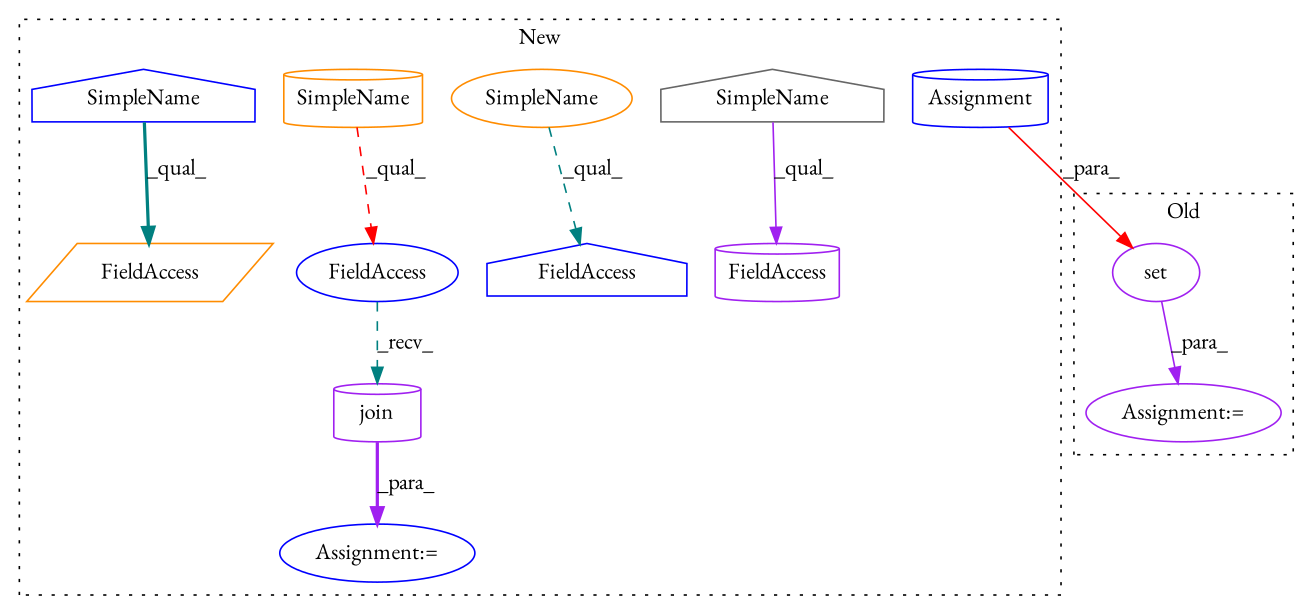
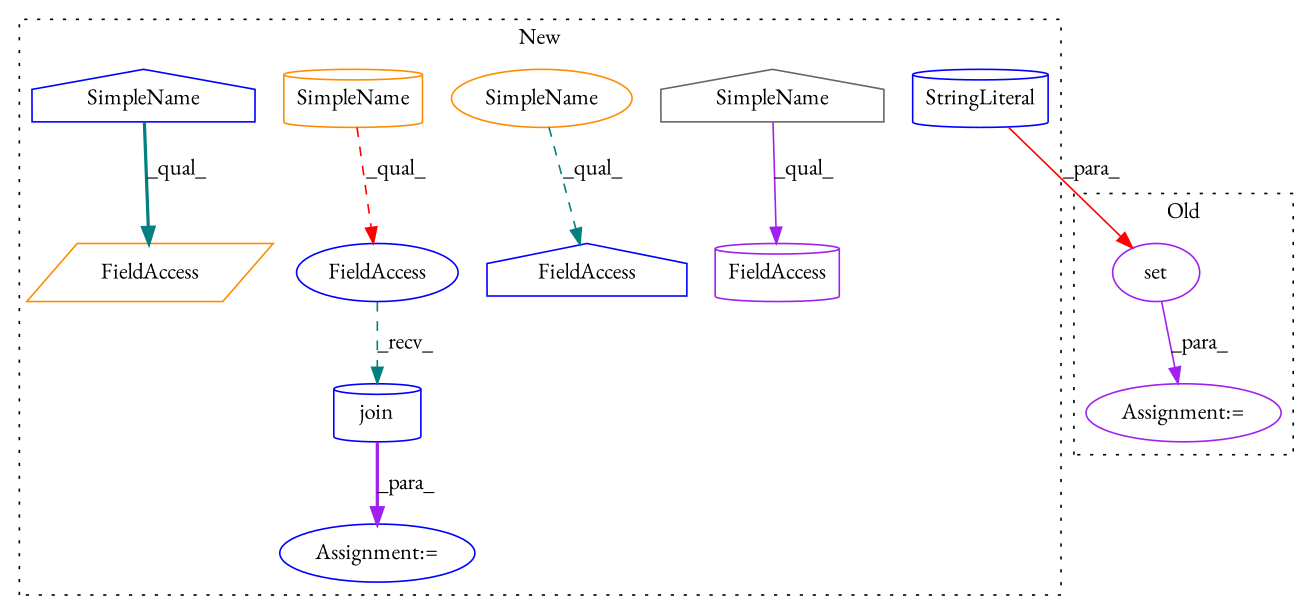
(980, 98) -> (980, 98)
(377, 413) -> (377, 413)
